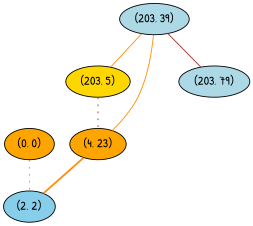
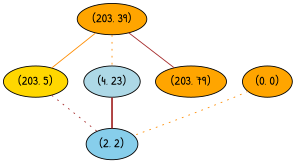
(154, 19) -> (112, 19)
(214, 82) -> (191, 82)
(142, 87) -> (112, 50)
(98, 113) -> (74, 113)
(98, 144) -> (112, 82)
(63, 176) -> (112, 113)
